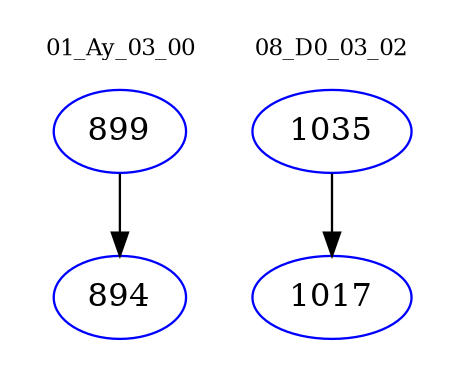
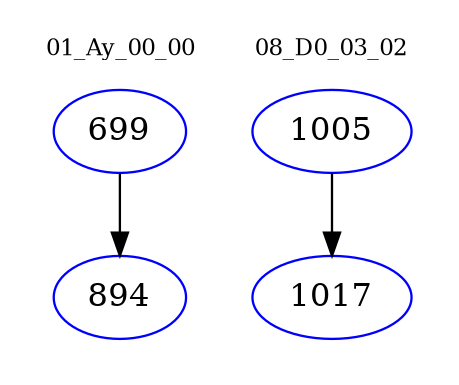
(121, 50) -> (121, 50)
(120, 131) -> (120, 131)
(332, 131) -> (332, 131)
